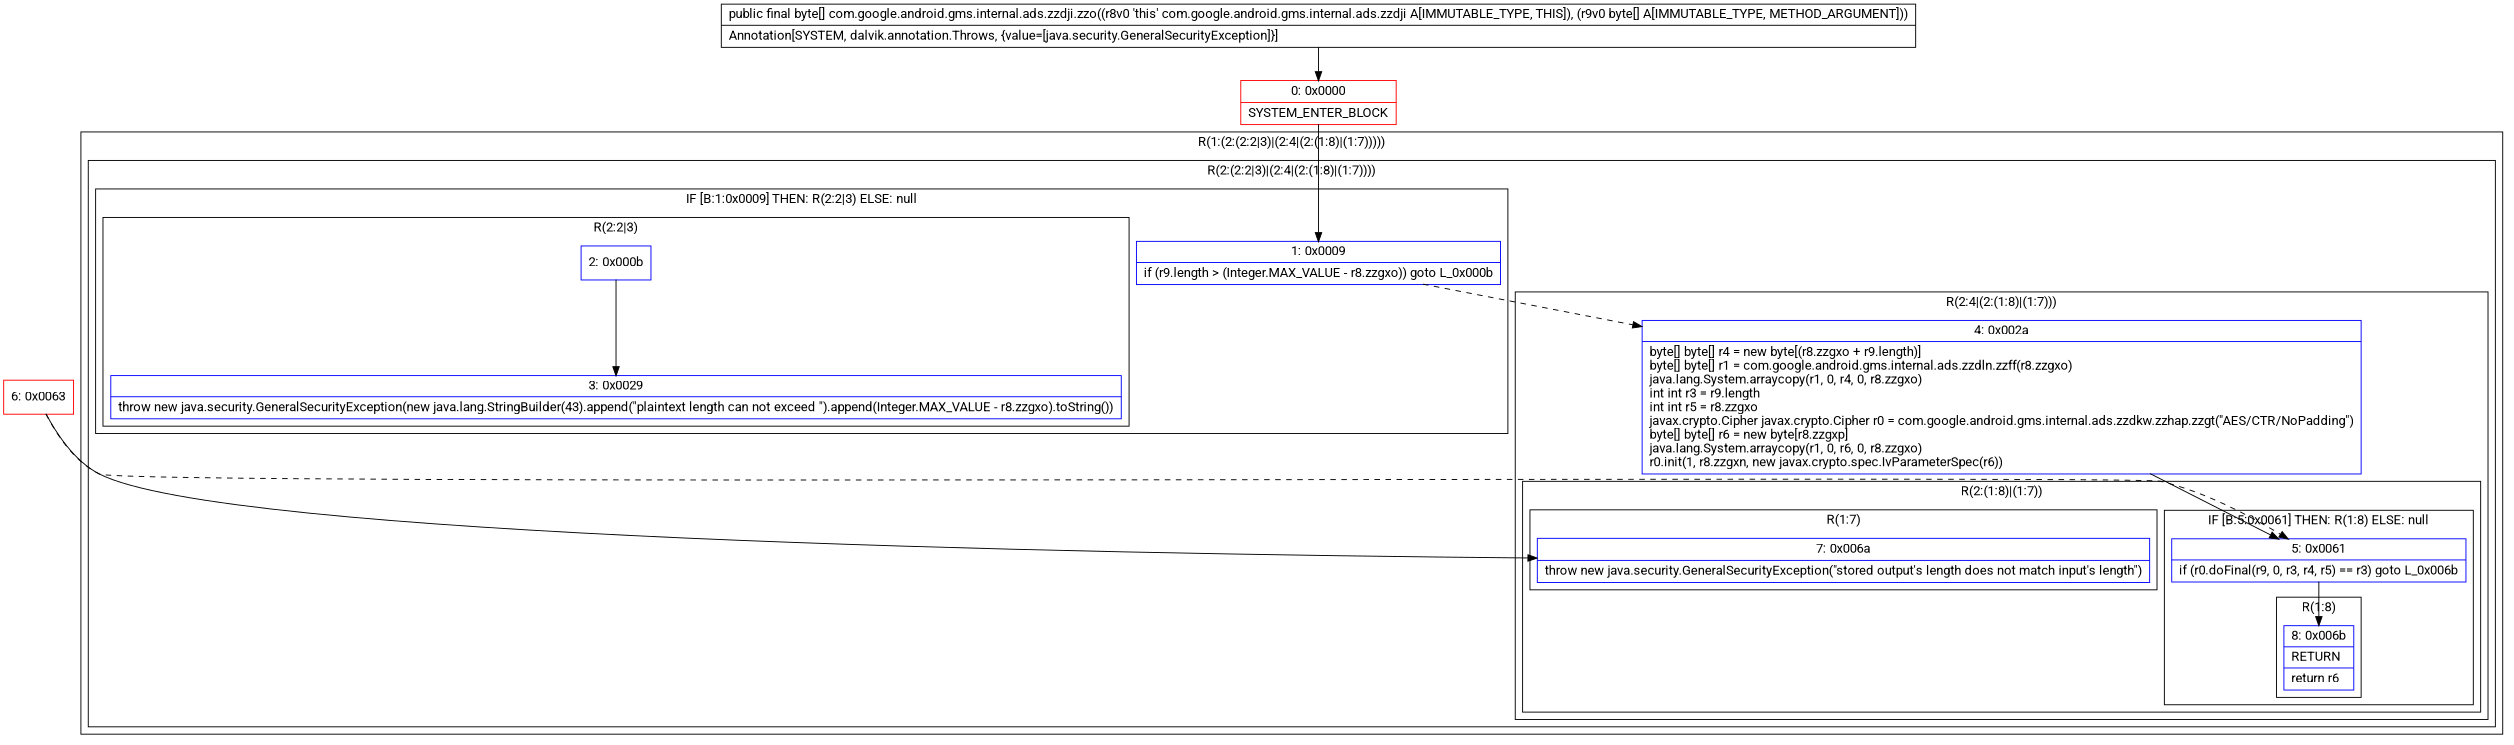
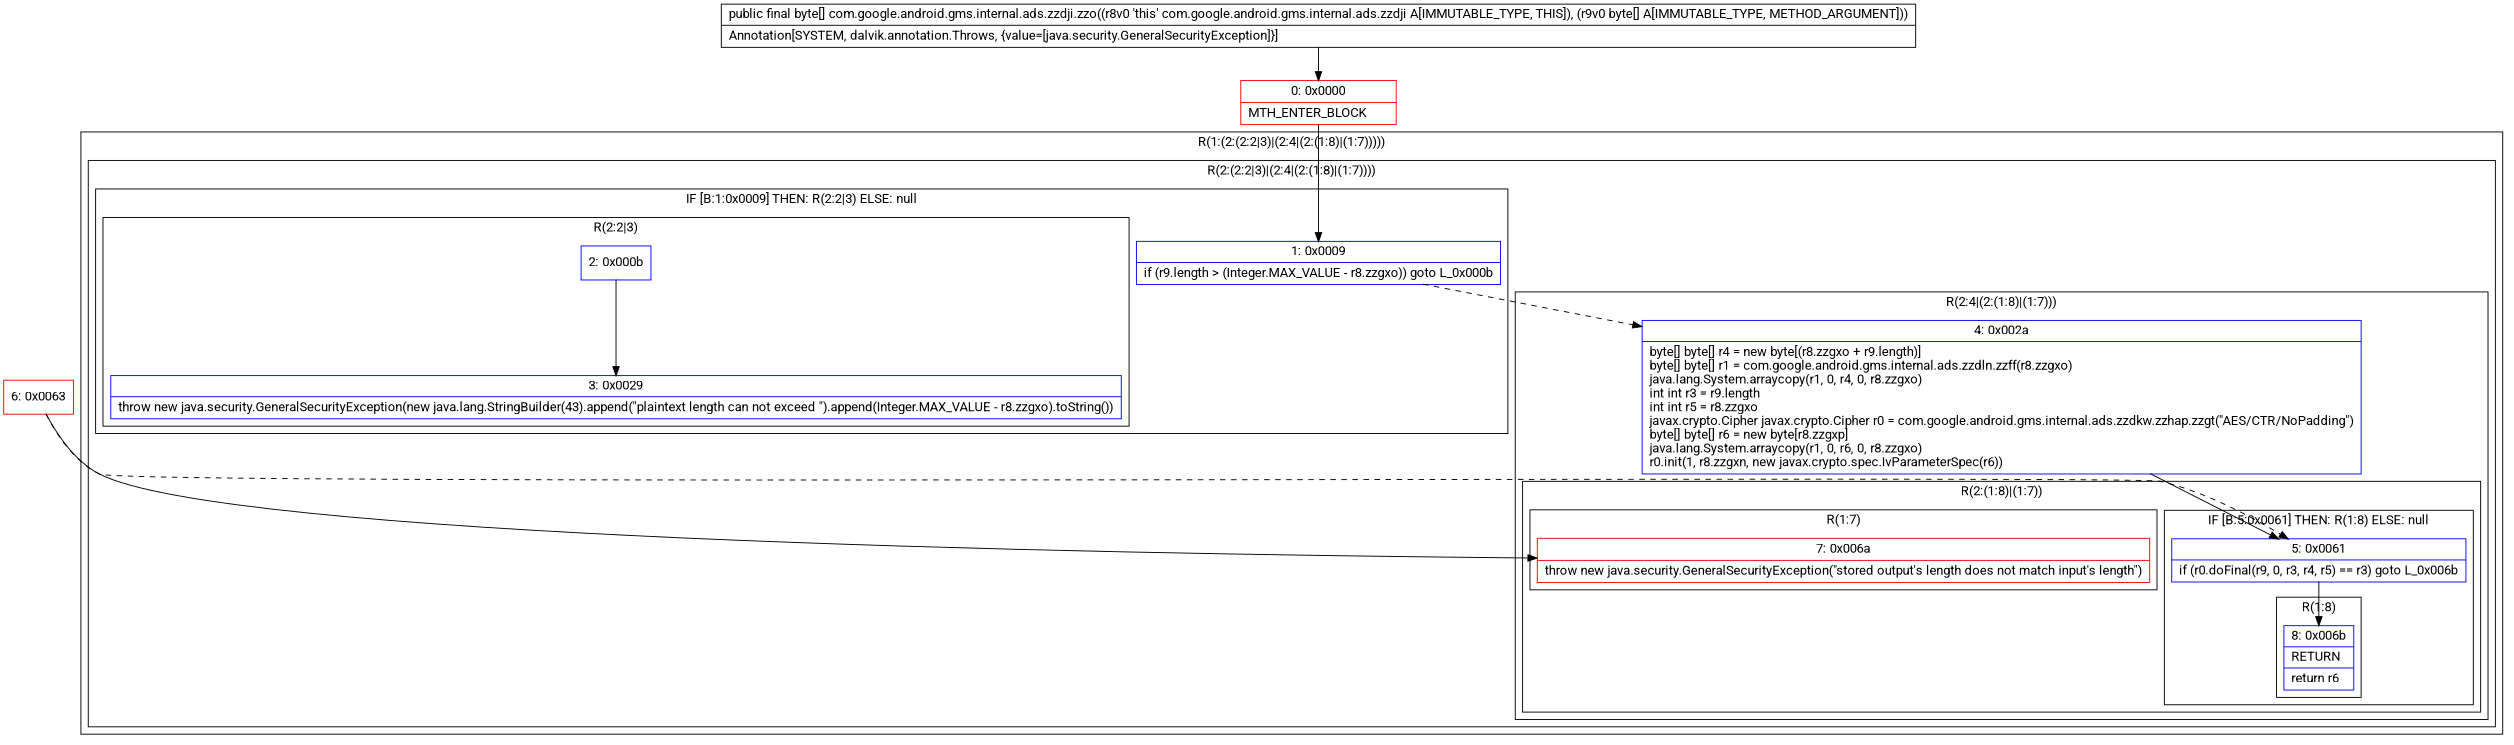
(1318, 113) -> (1308, 113)
(1843, 560) -> (1843, 560)
